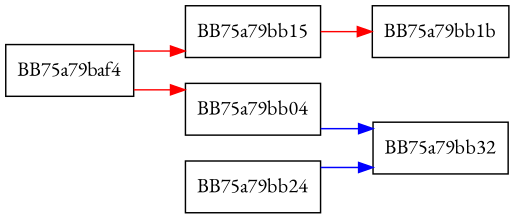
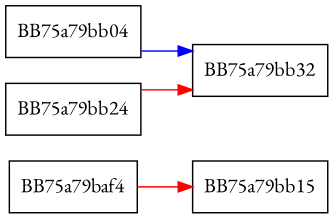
(441, 32) -> none
(152, 90) -> none
(340, 167) -> (160, 90)
